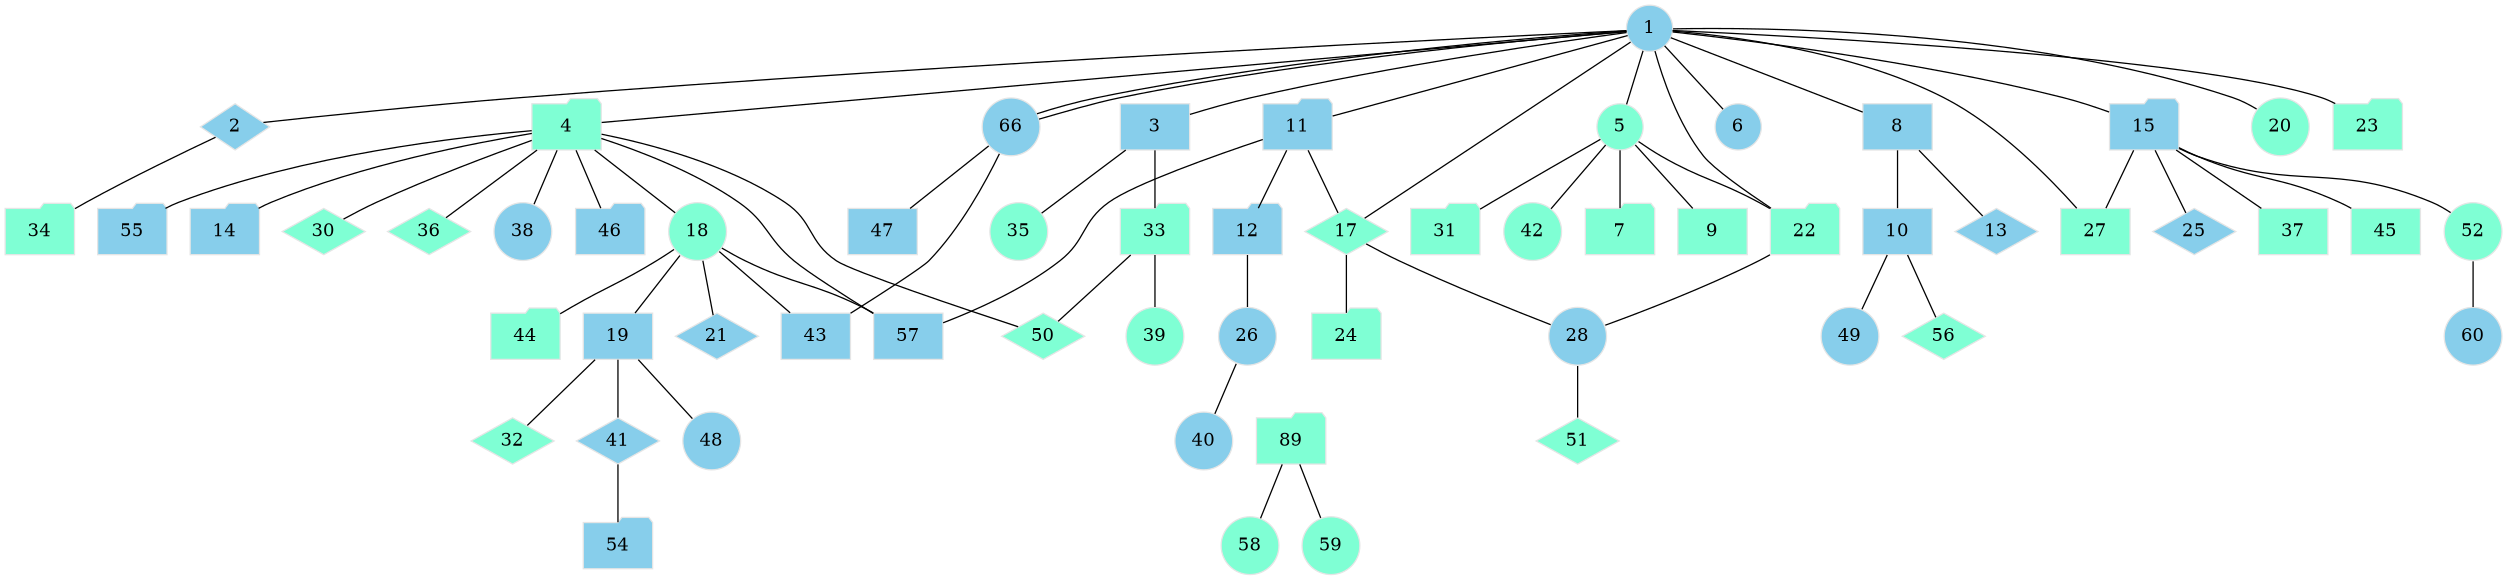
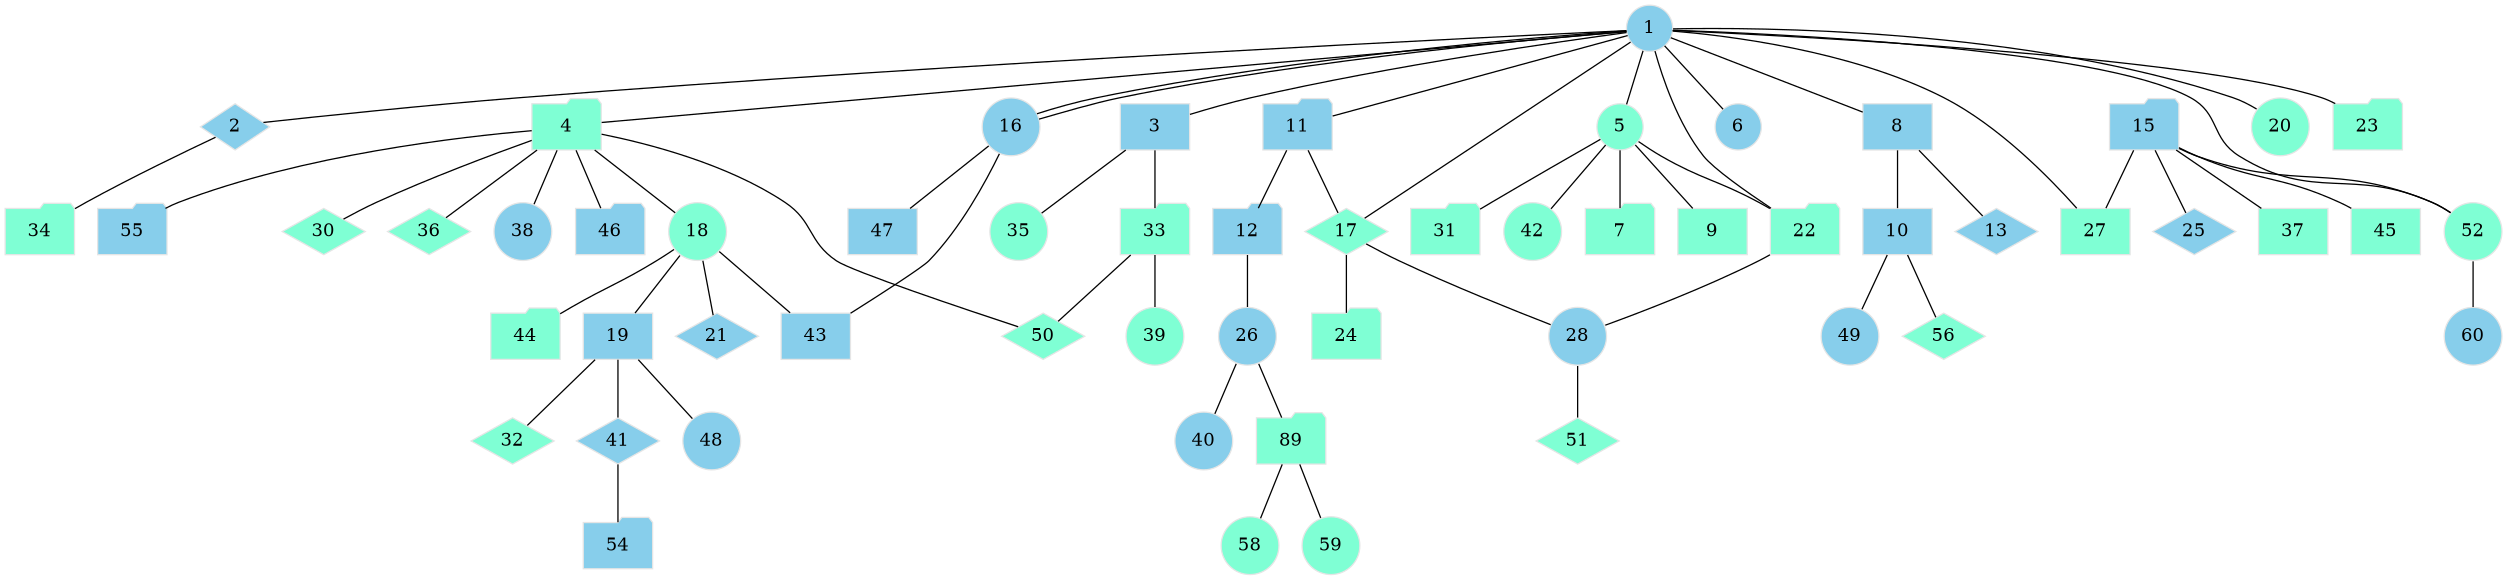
(1893, 63) -> (2162, 87)
(1011, 127) -> (1011, 127)
(225, 232) -> none
(908, 336) -> none
none -> (1270, 391)
